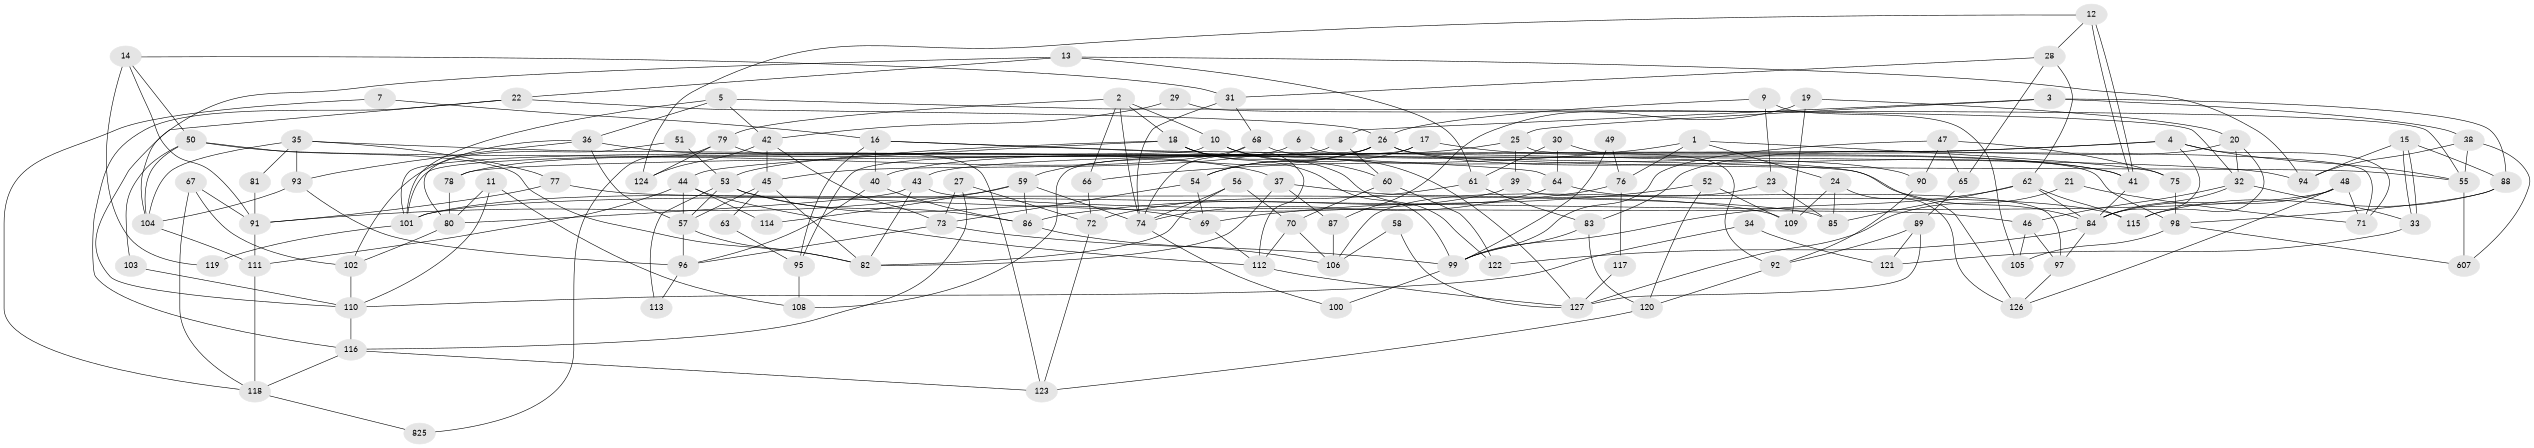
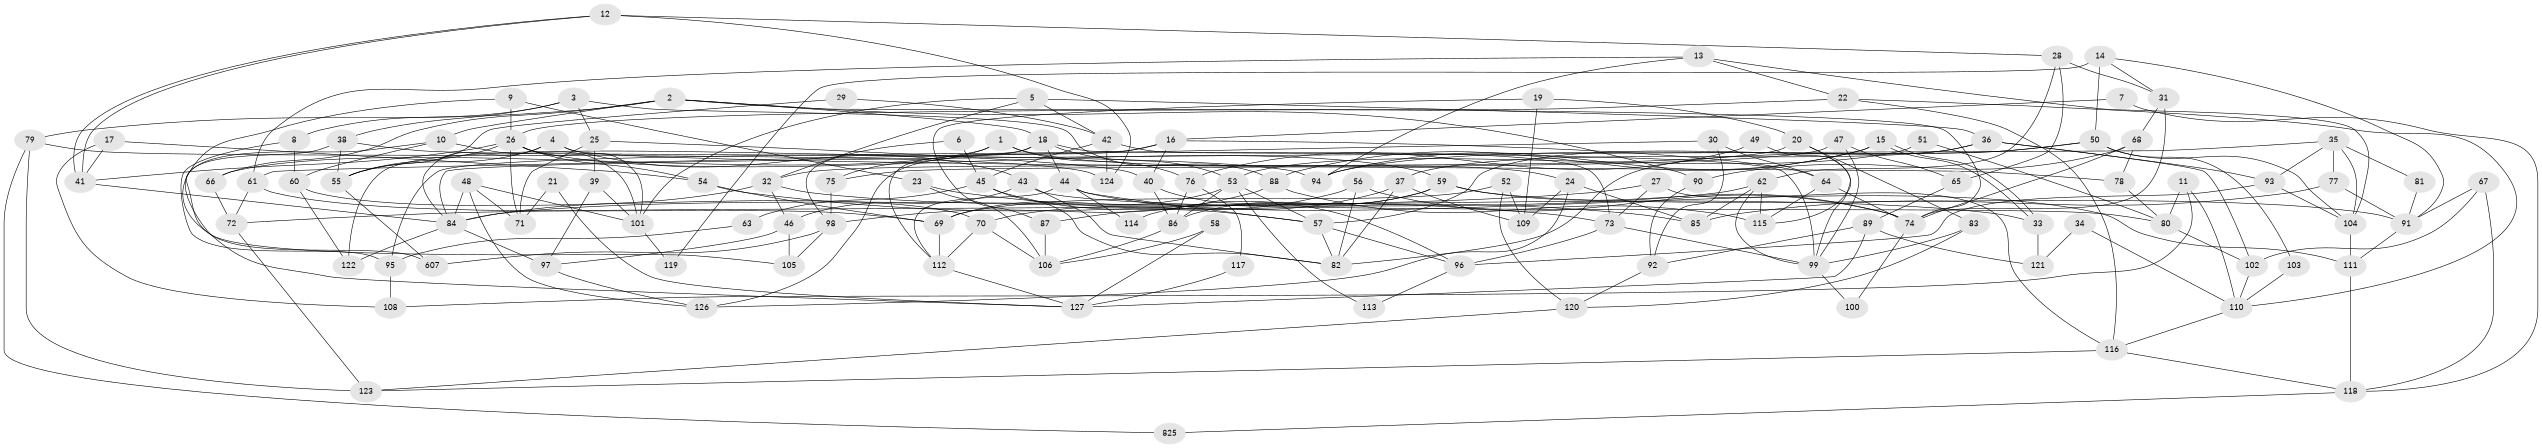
(2312, 153) -> (512, 182)
(1931, 164) -> (1315, 113)
(1530, 205) -> (428, 208)
